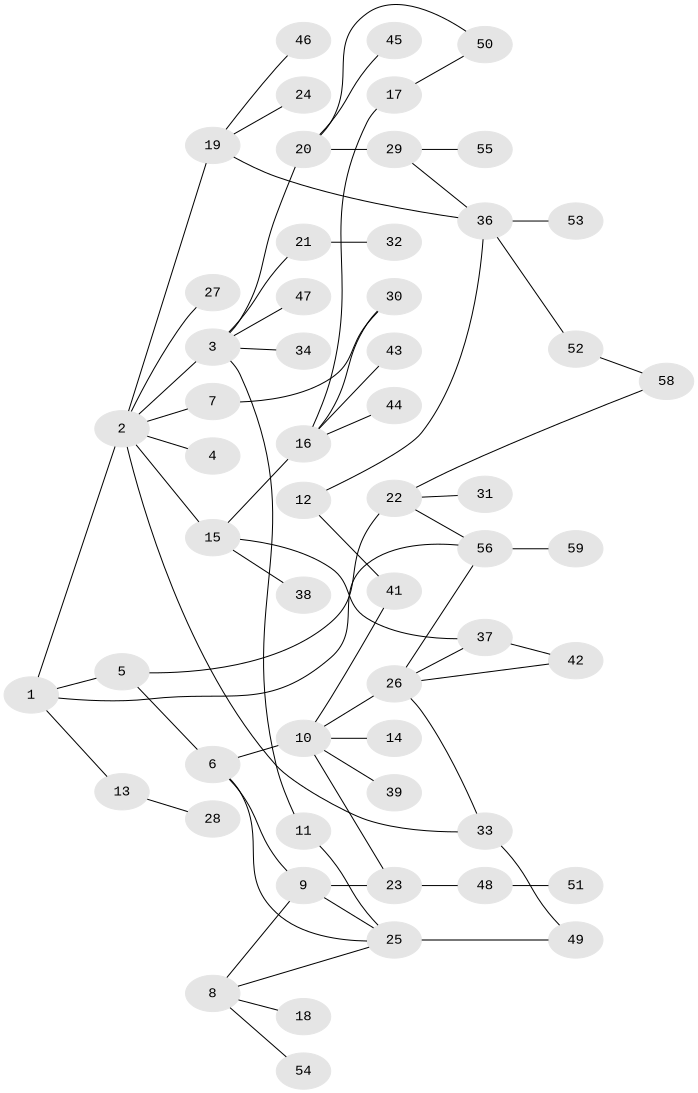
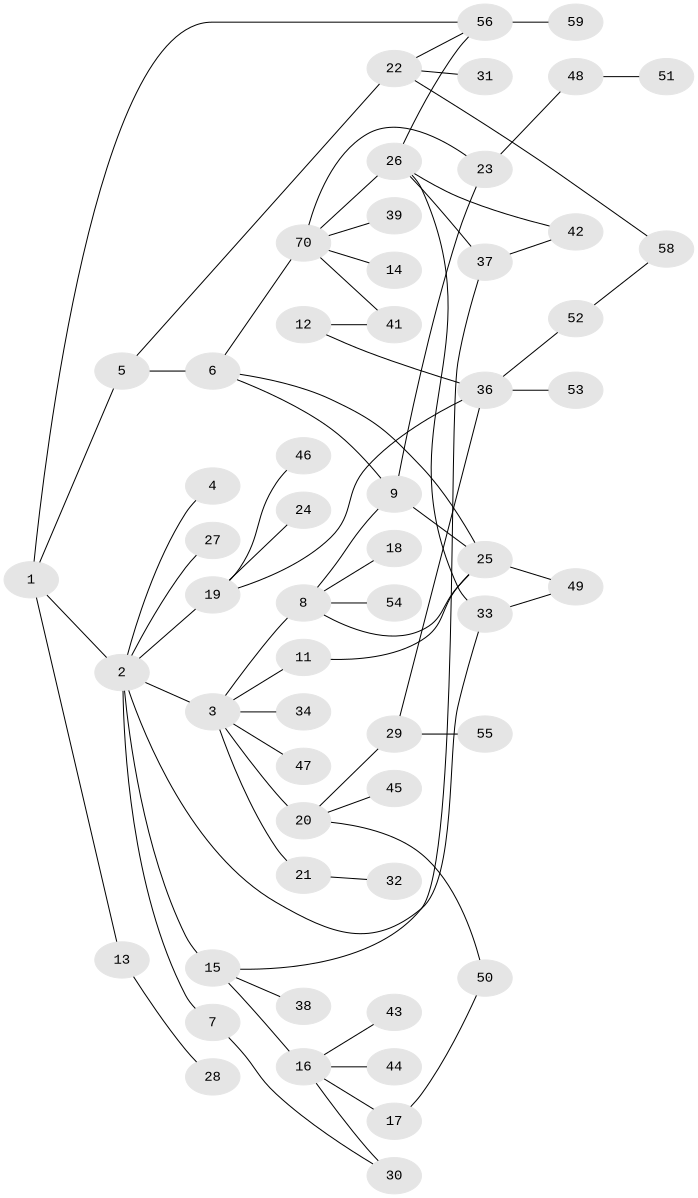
none -> (255, 656)
(304, 738) -> (304, 243)
